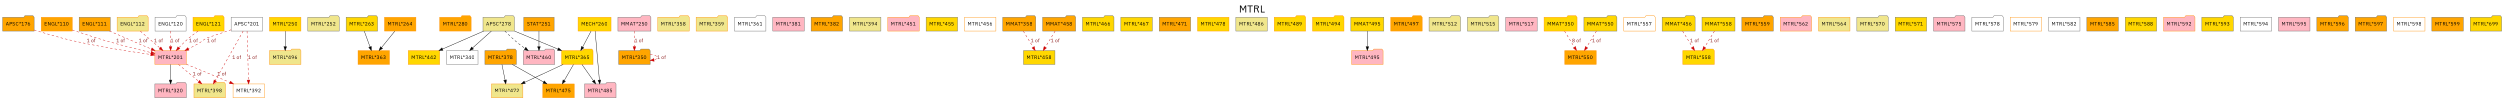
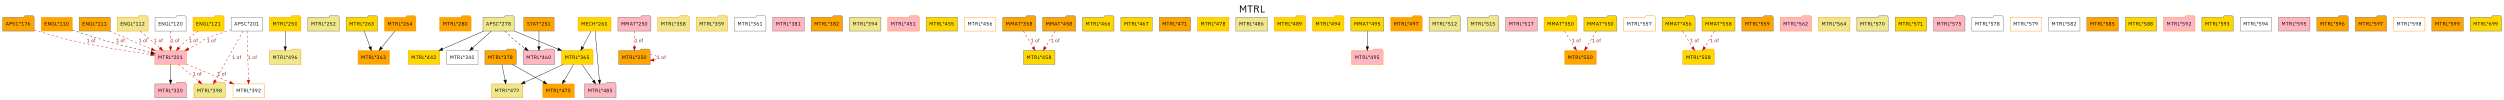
(285, 24) -> (285, 24)
(400, 24) -> (400, 24)
(1577, 41) -> (1577, 41)
(111, 42) -> (111, 42)
